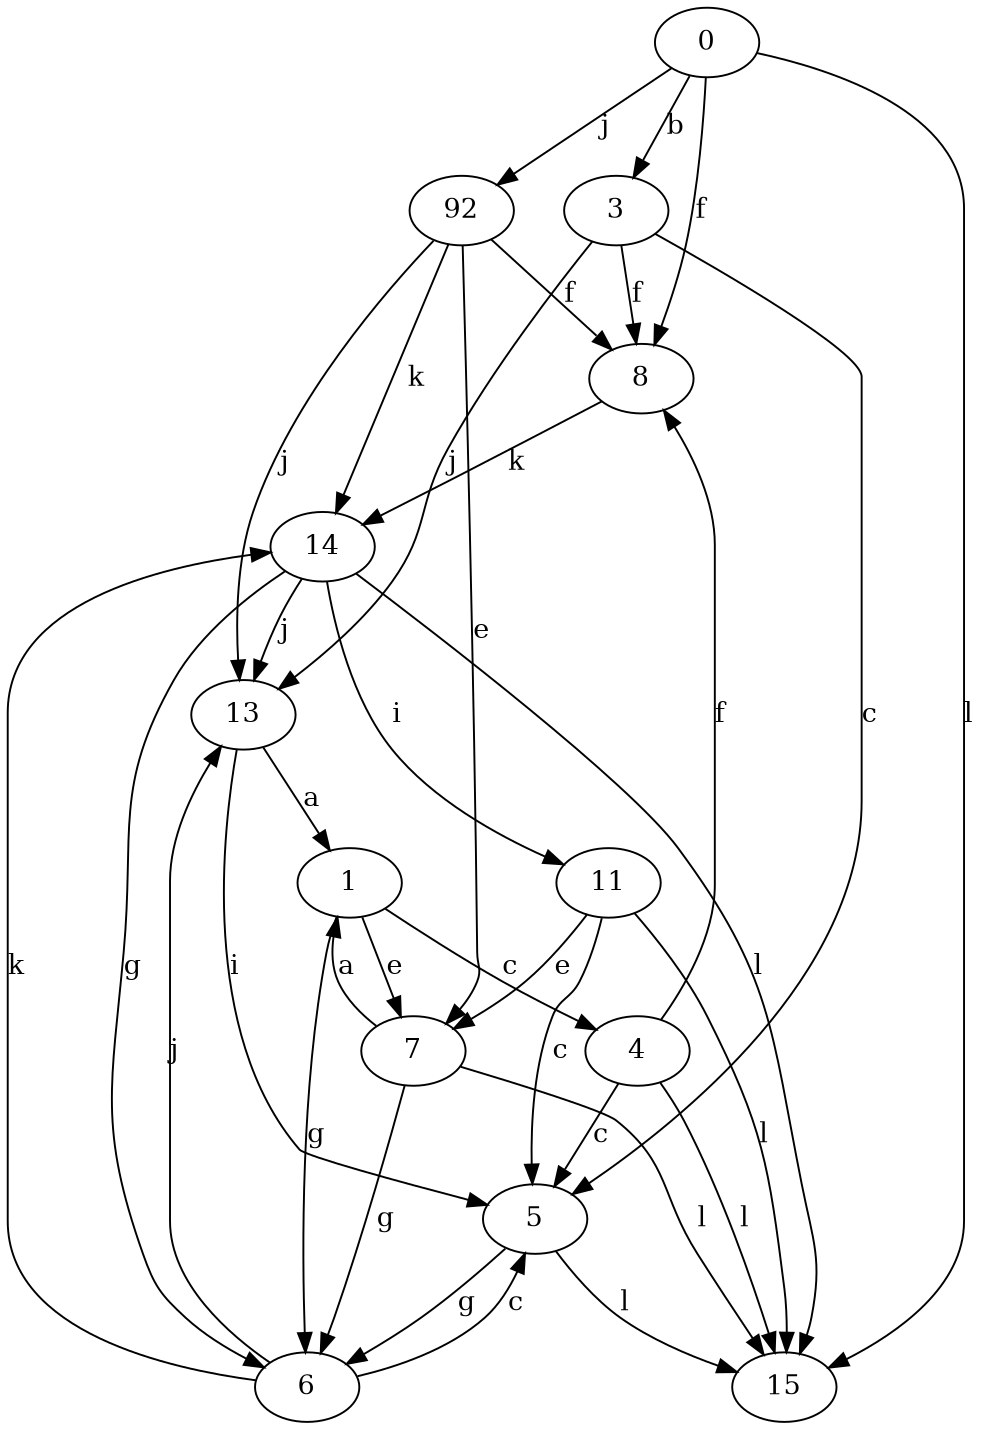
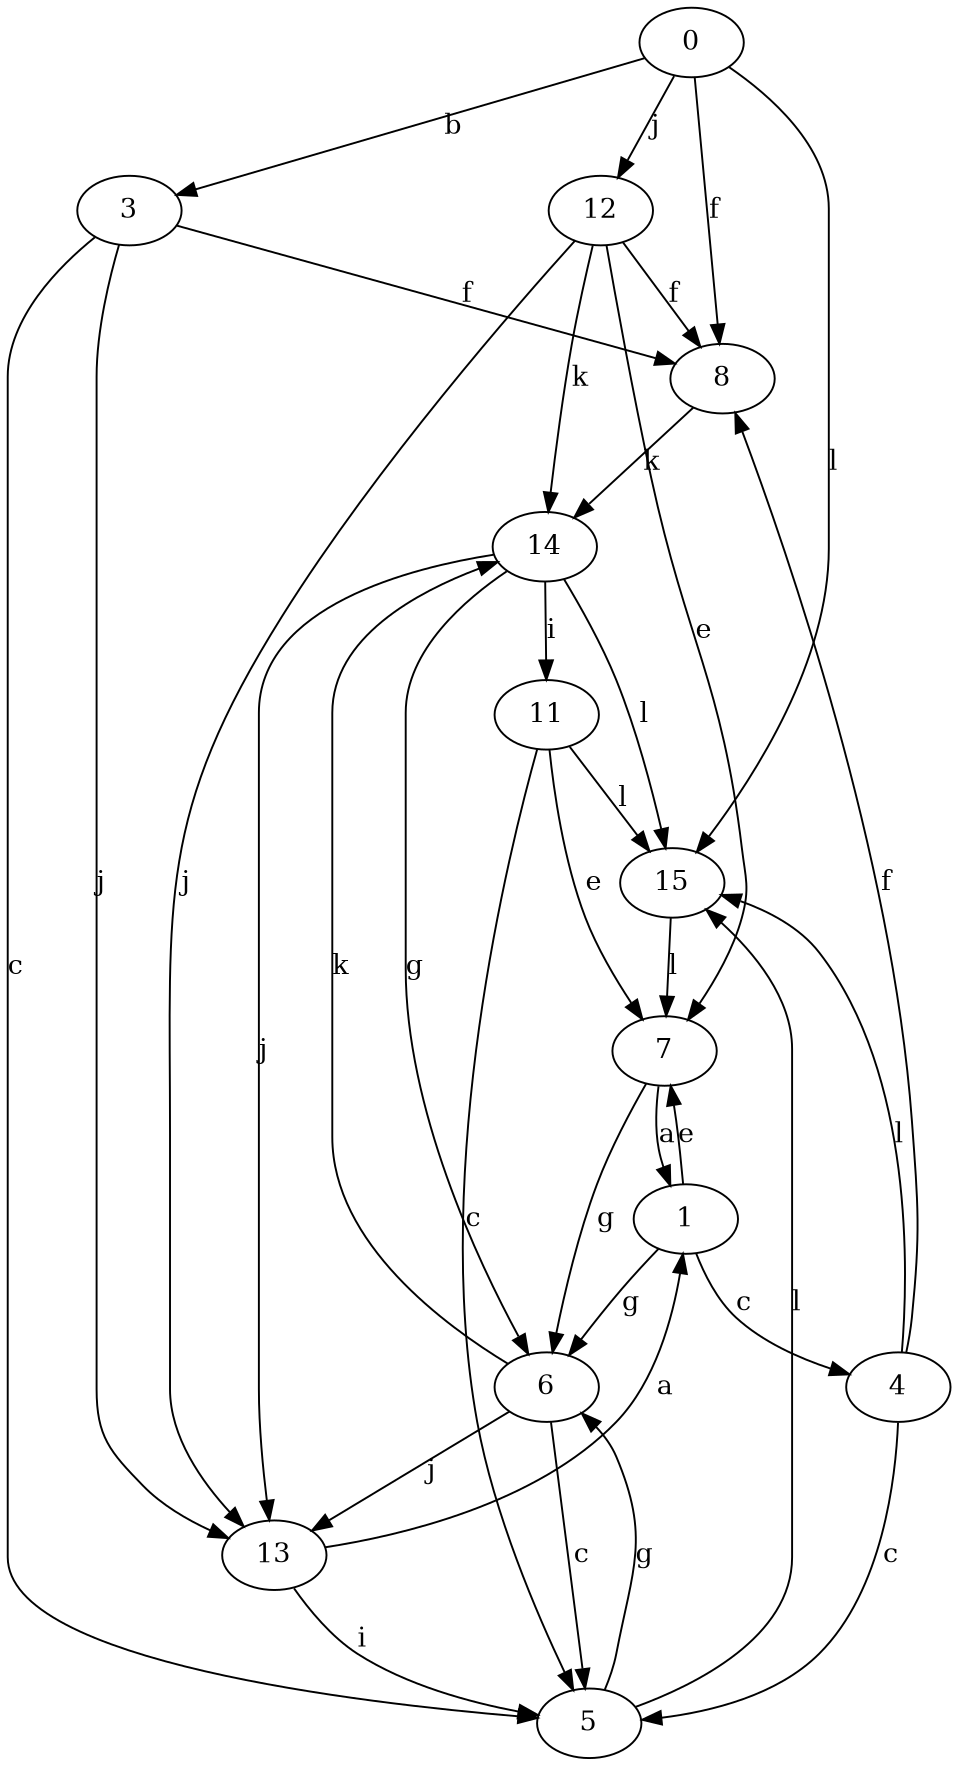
(462, 211) -> (601, 211)
(649, 1155) -> (669, 957)
